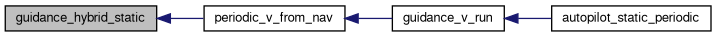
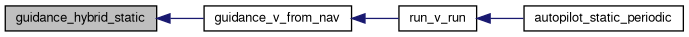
(275, 18) -> (278, 18)
(448, 18) -> (438, 18)
